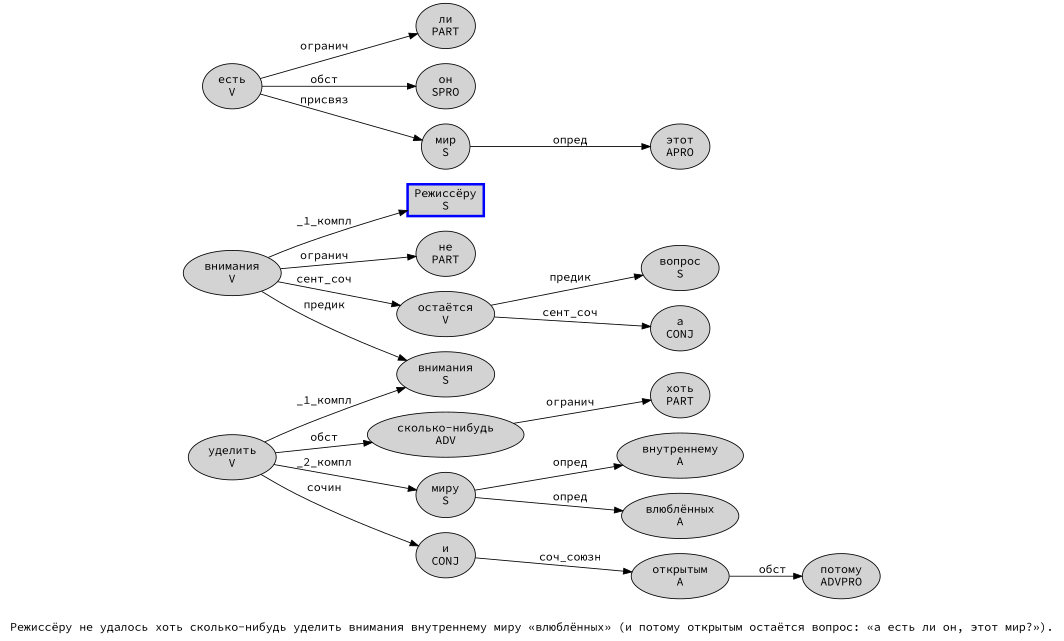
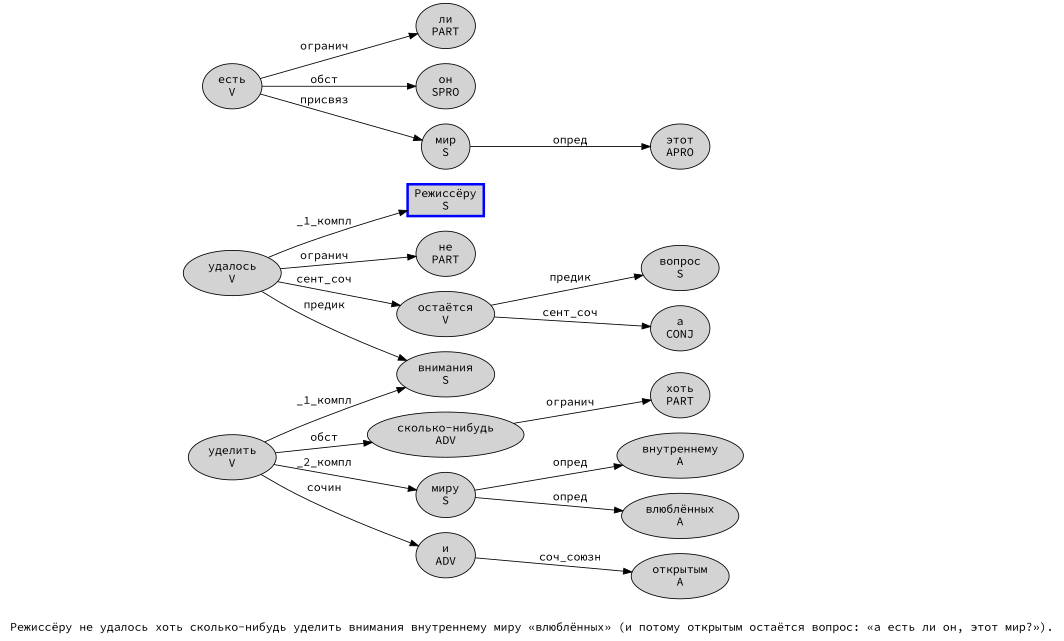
(232, 273) -> (232, 273)
(446, 555) -> (446, 555)
(841, 576) -> none
